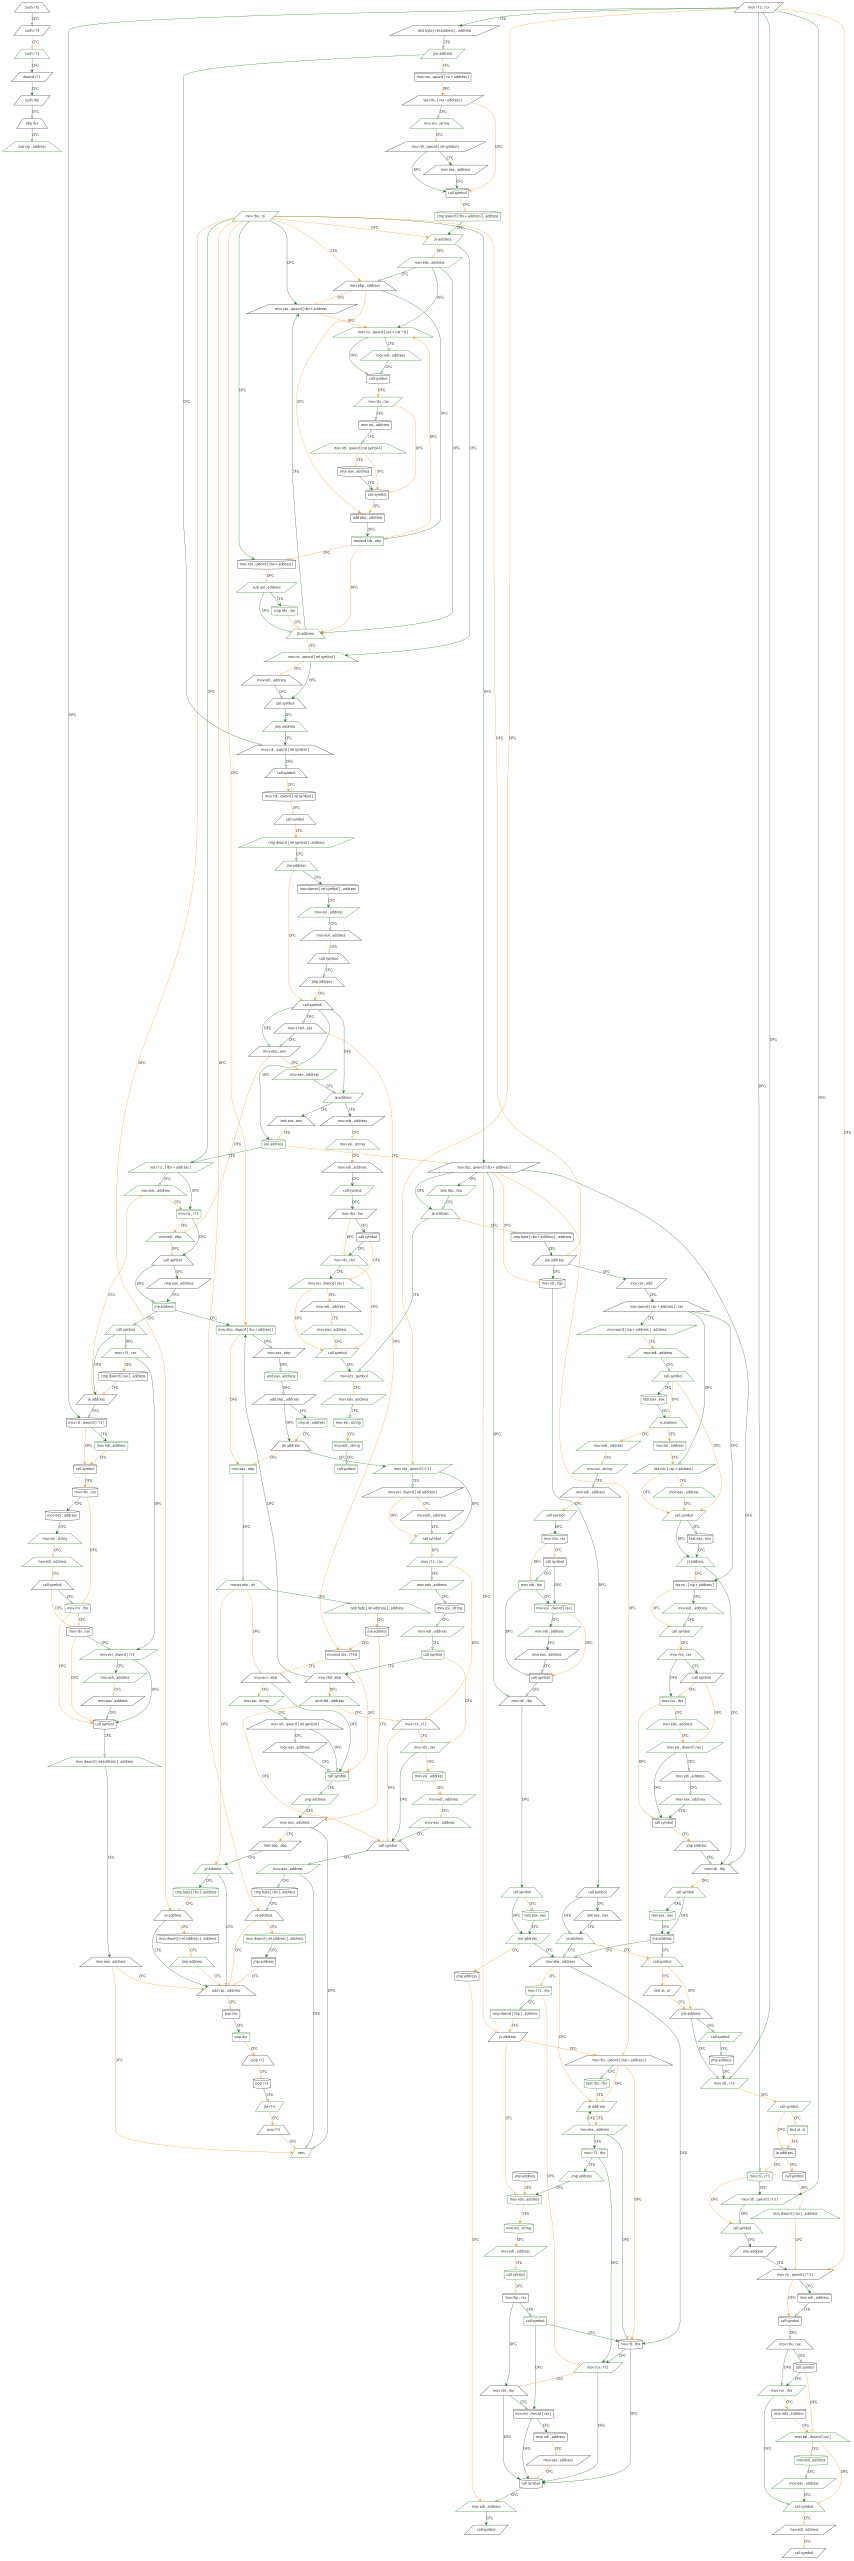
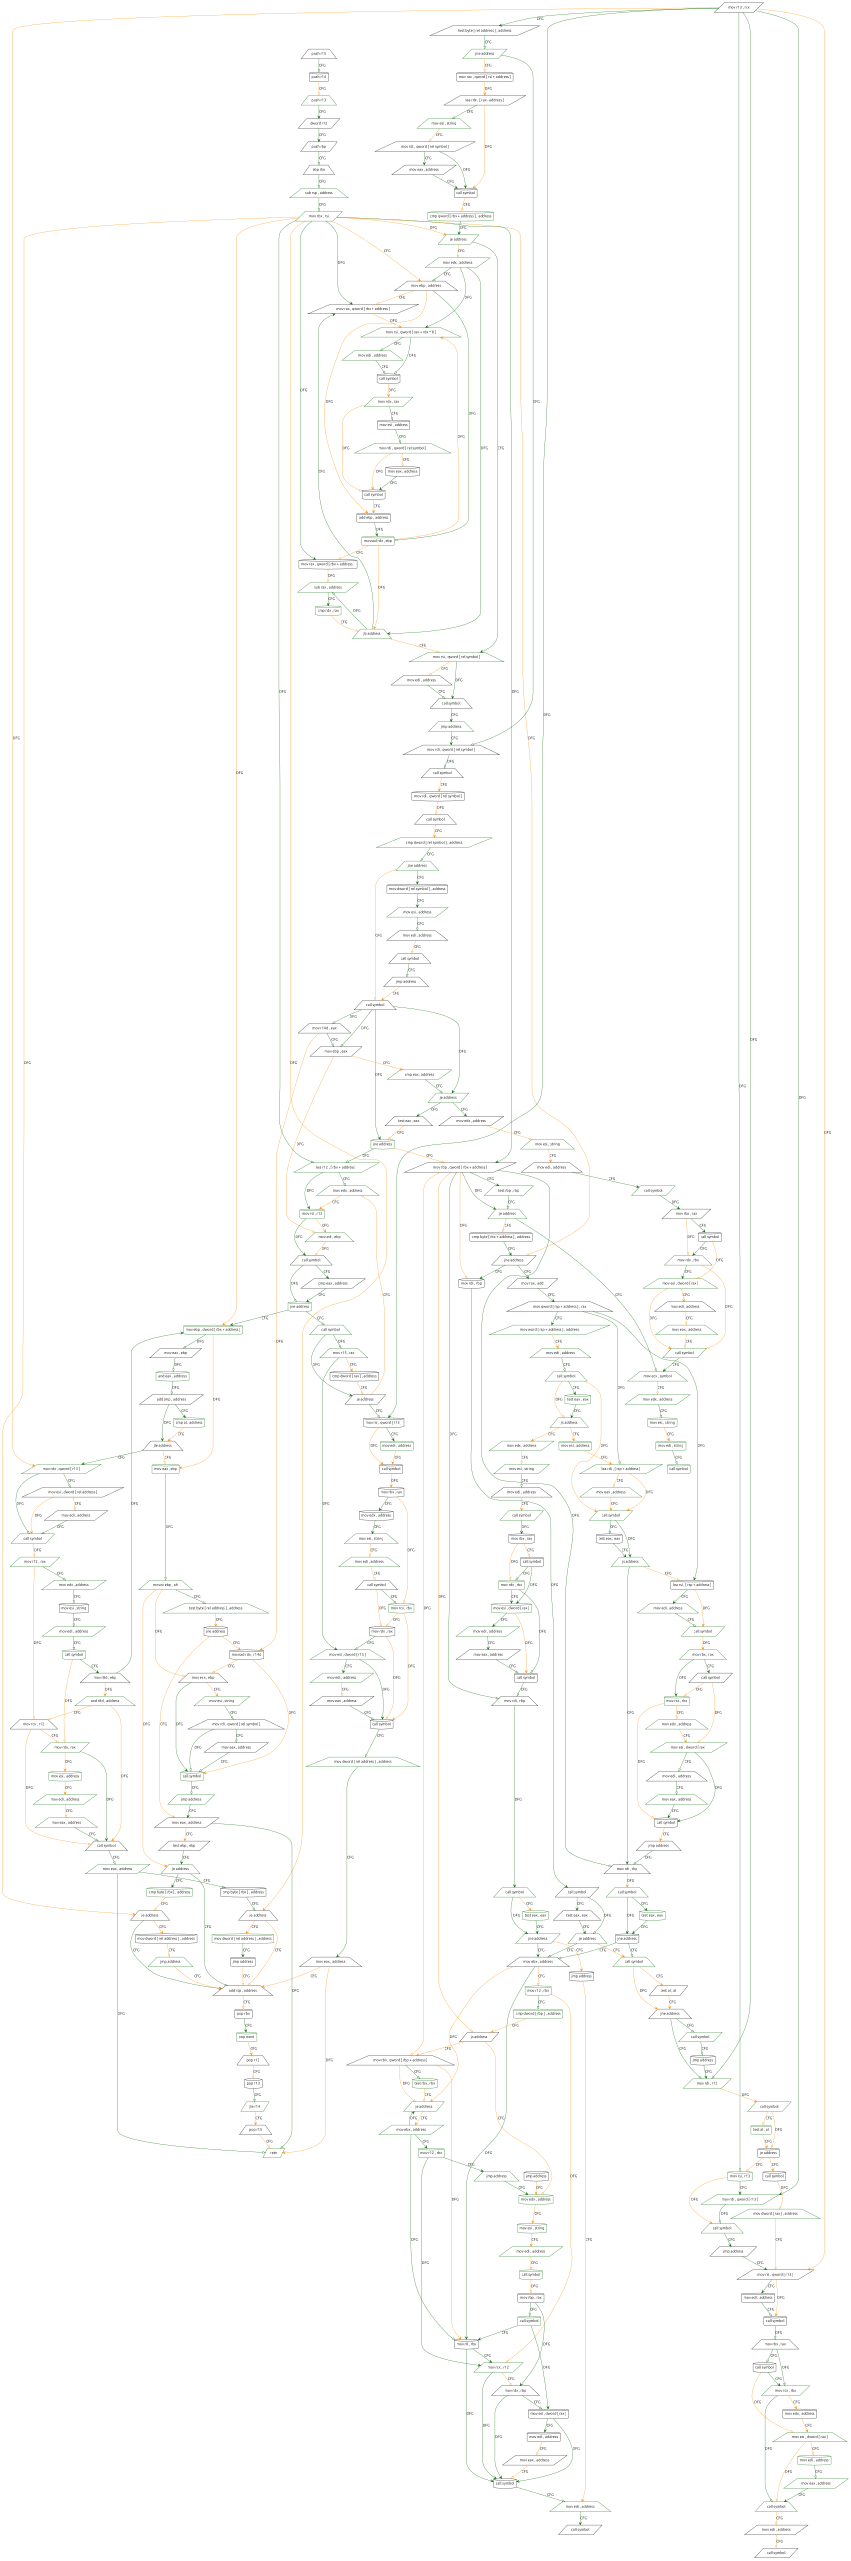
(32, 31) -> (319, 77)
none -> (319, 203)
(264, 619) -> (350, 612)
(118, 1655) -> (348, 1655)
(241, 2037) -> (247, 2037)
